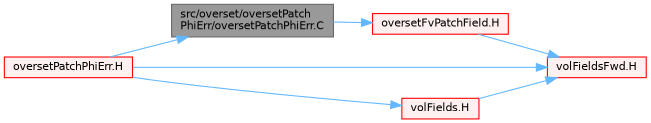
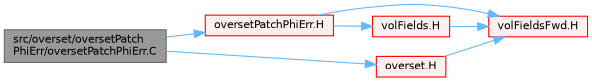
(440, 24) -> (411, 67)
(144, 48) -> (180, 35)
